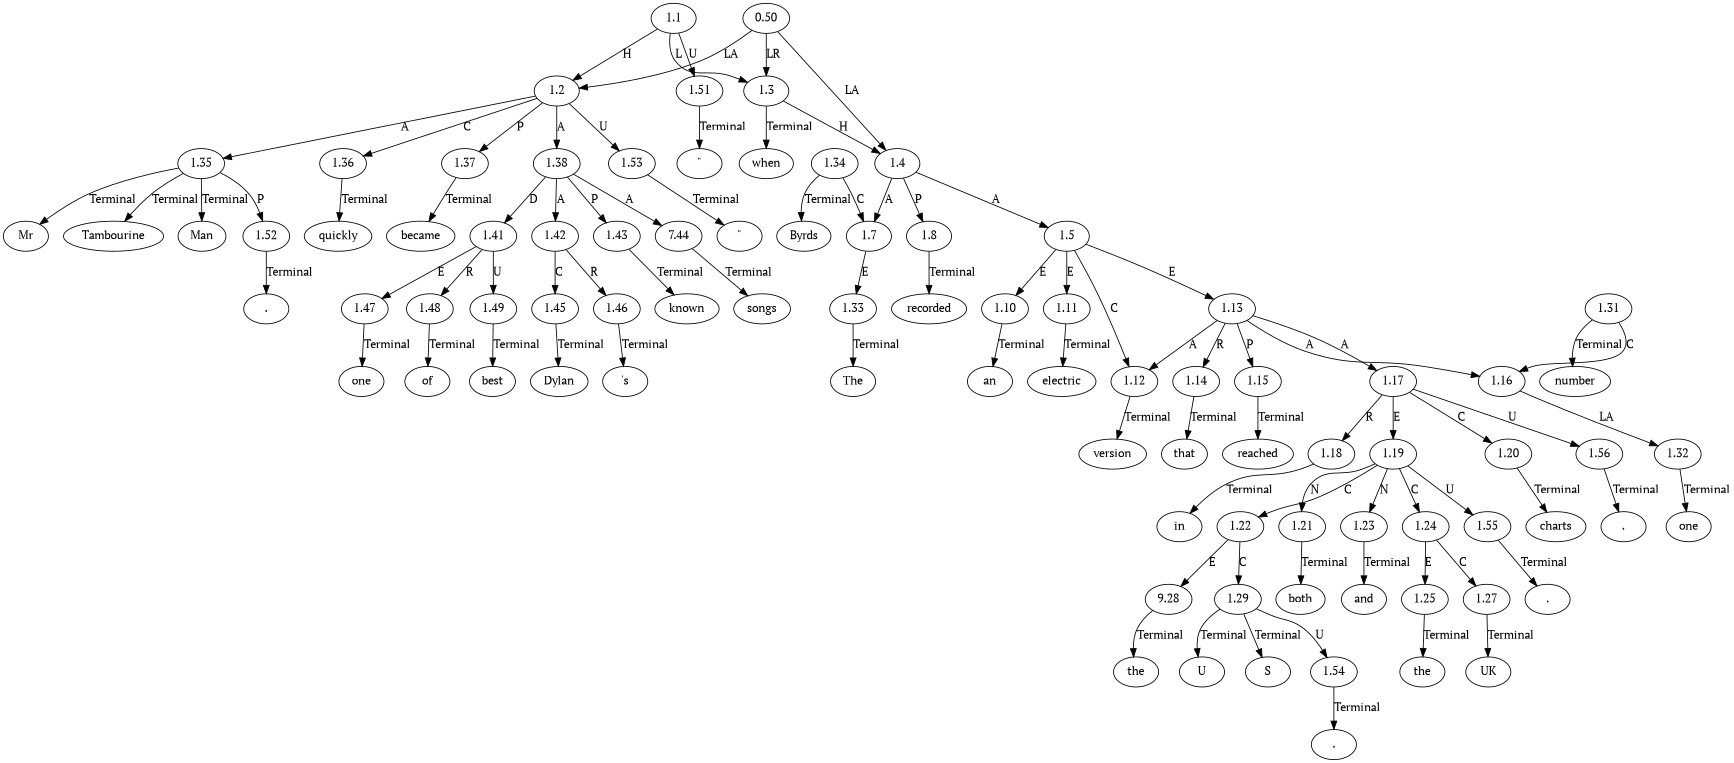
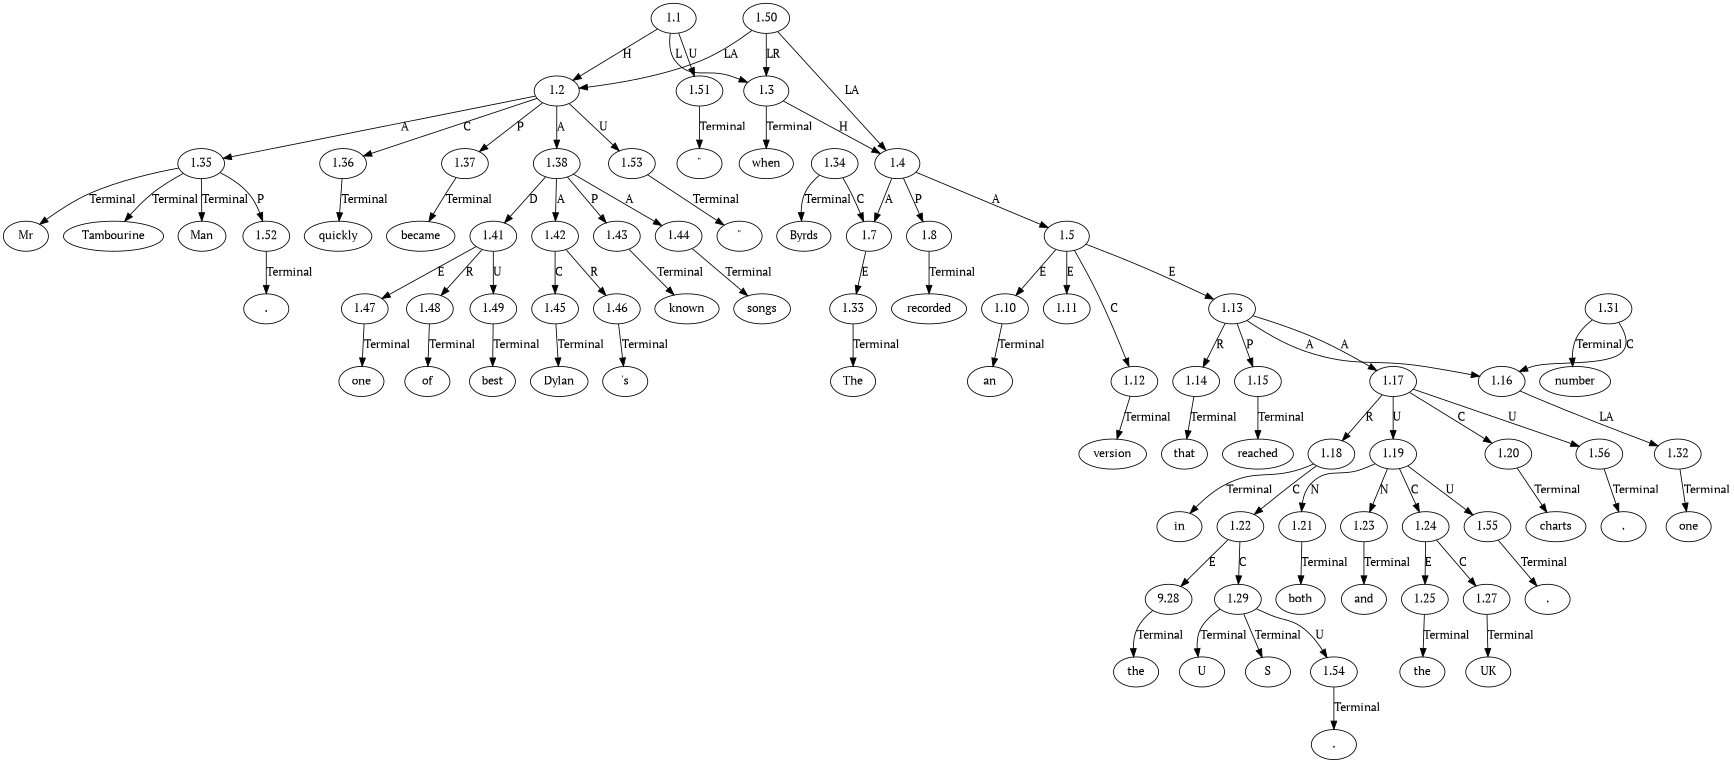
(766, 18) -> (766, 18)
(679, 236) -> (679, 236)
(1187, 343) -> none
(1062, 381) -> none
(1397, 418) -> (1397, 418)
(1324, 495) -> (1288, 487)
